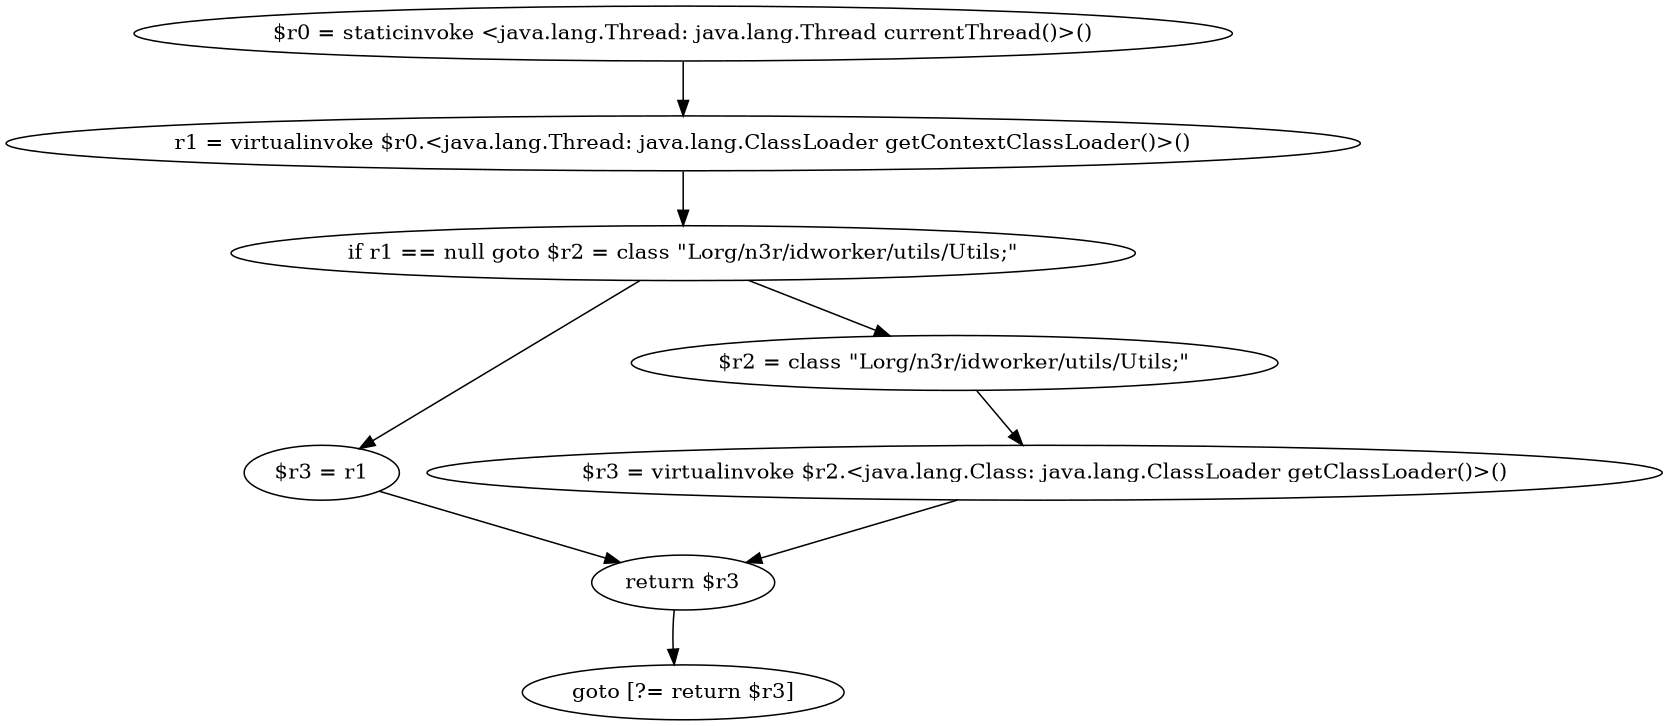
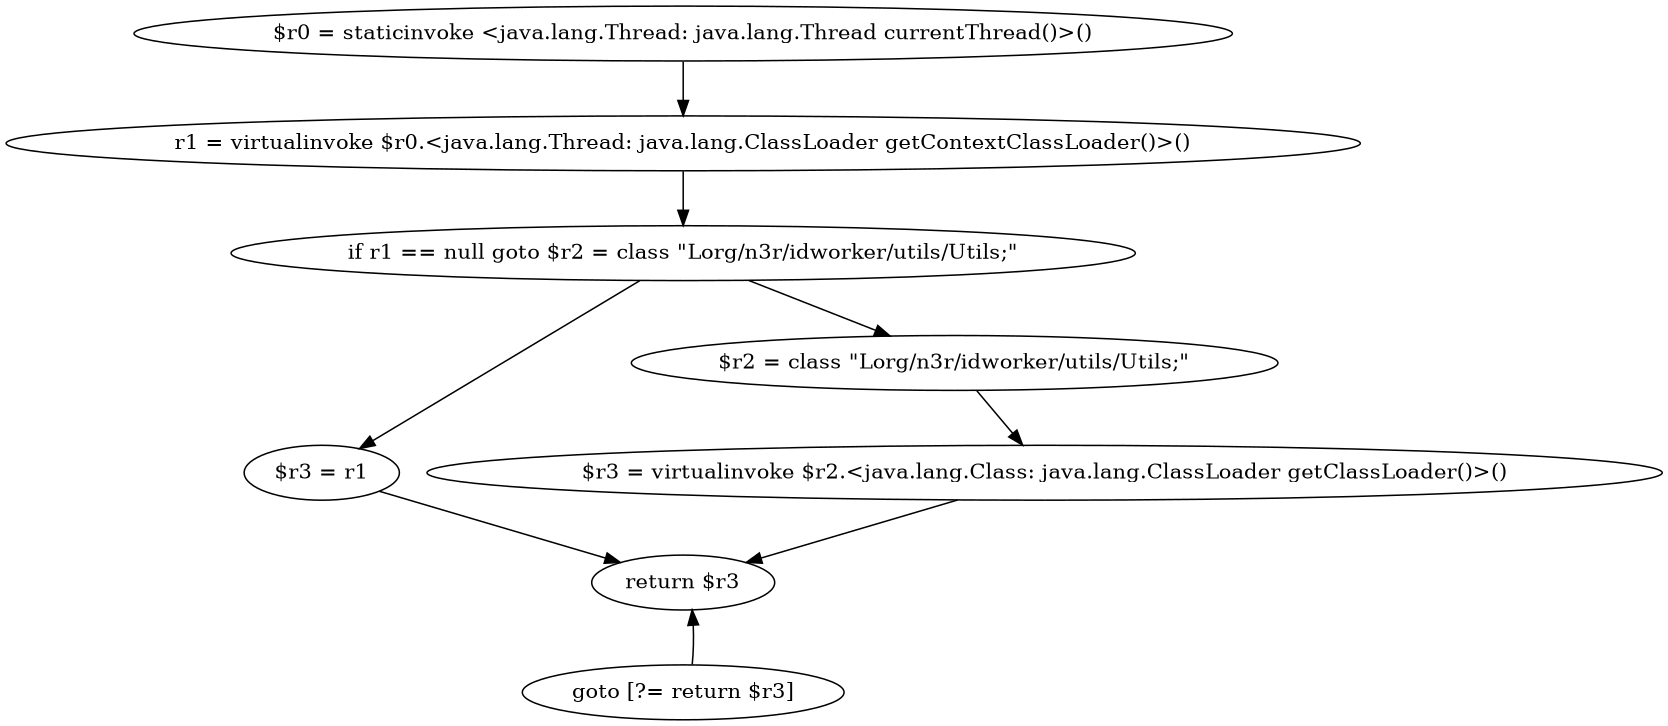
(673, 629) -> (693, 645)
